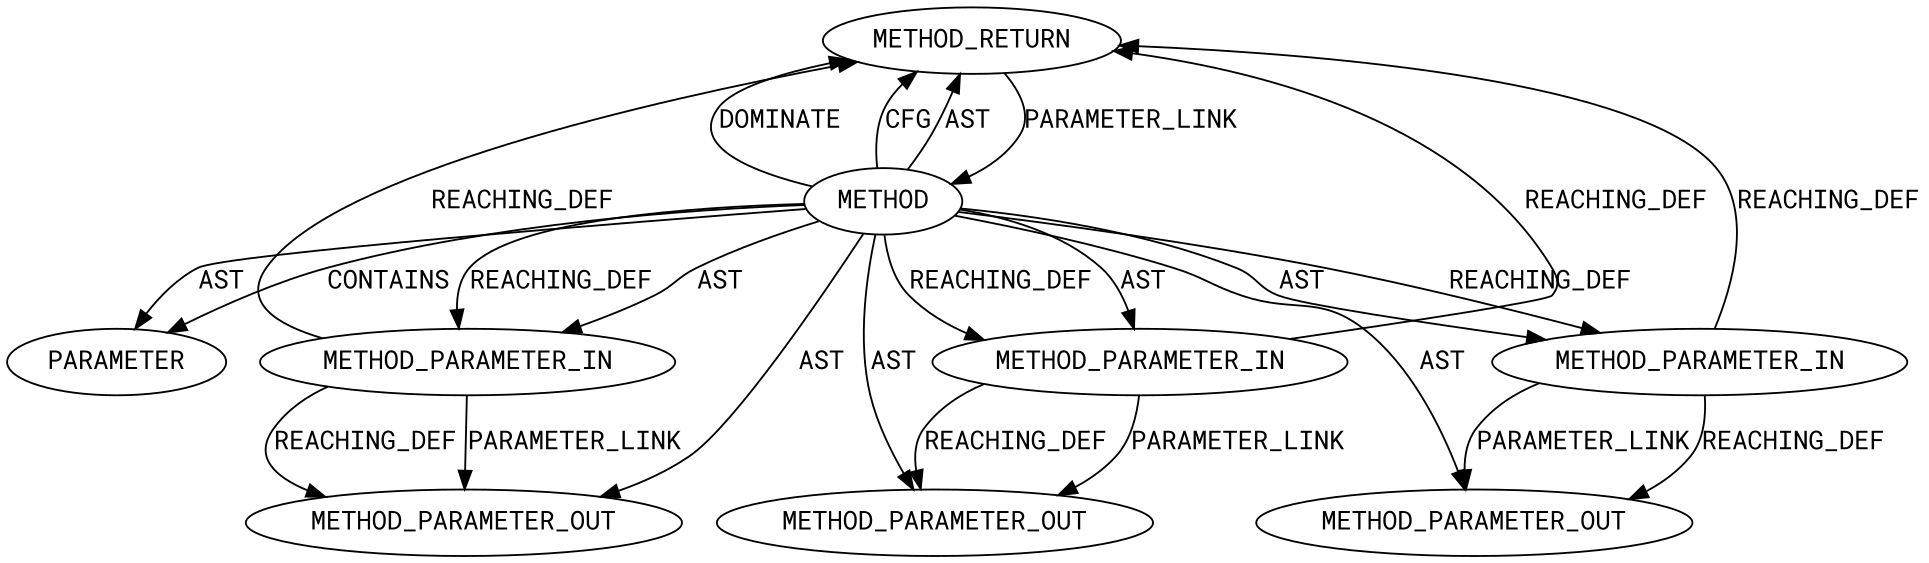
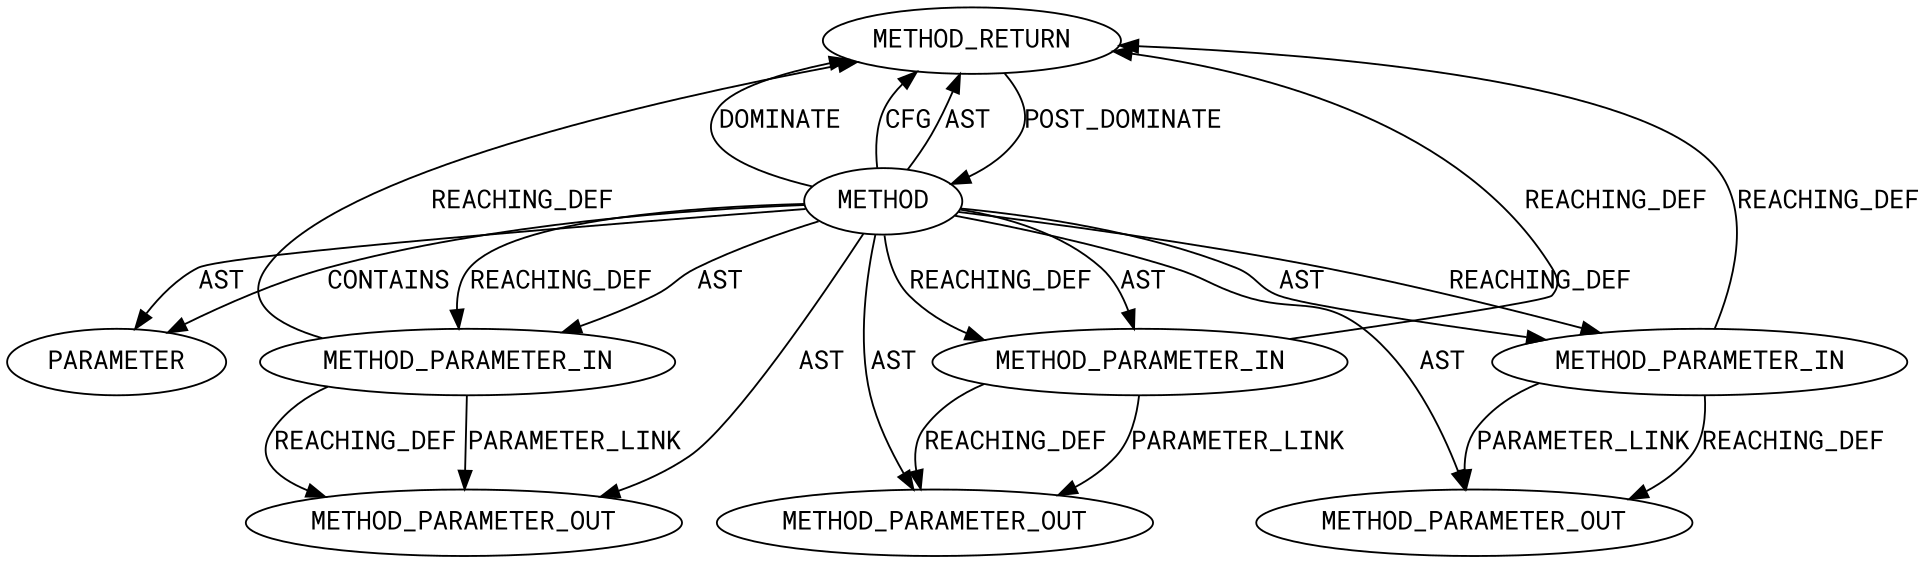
(1131, 121) -> (1123, 121)
